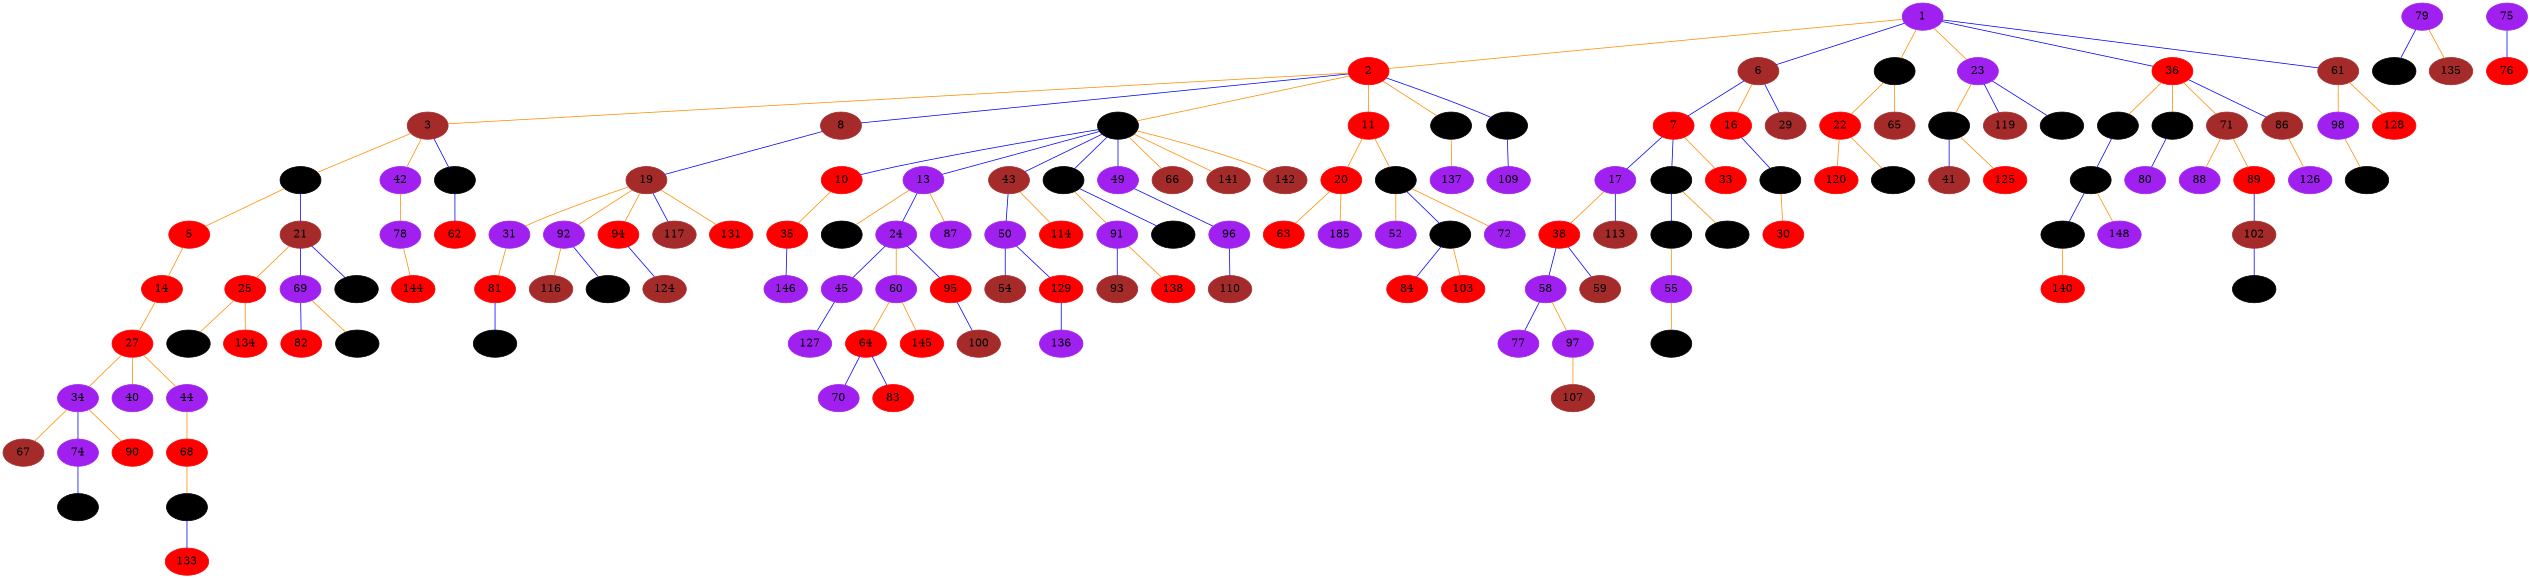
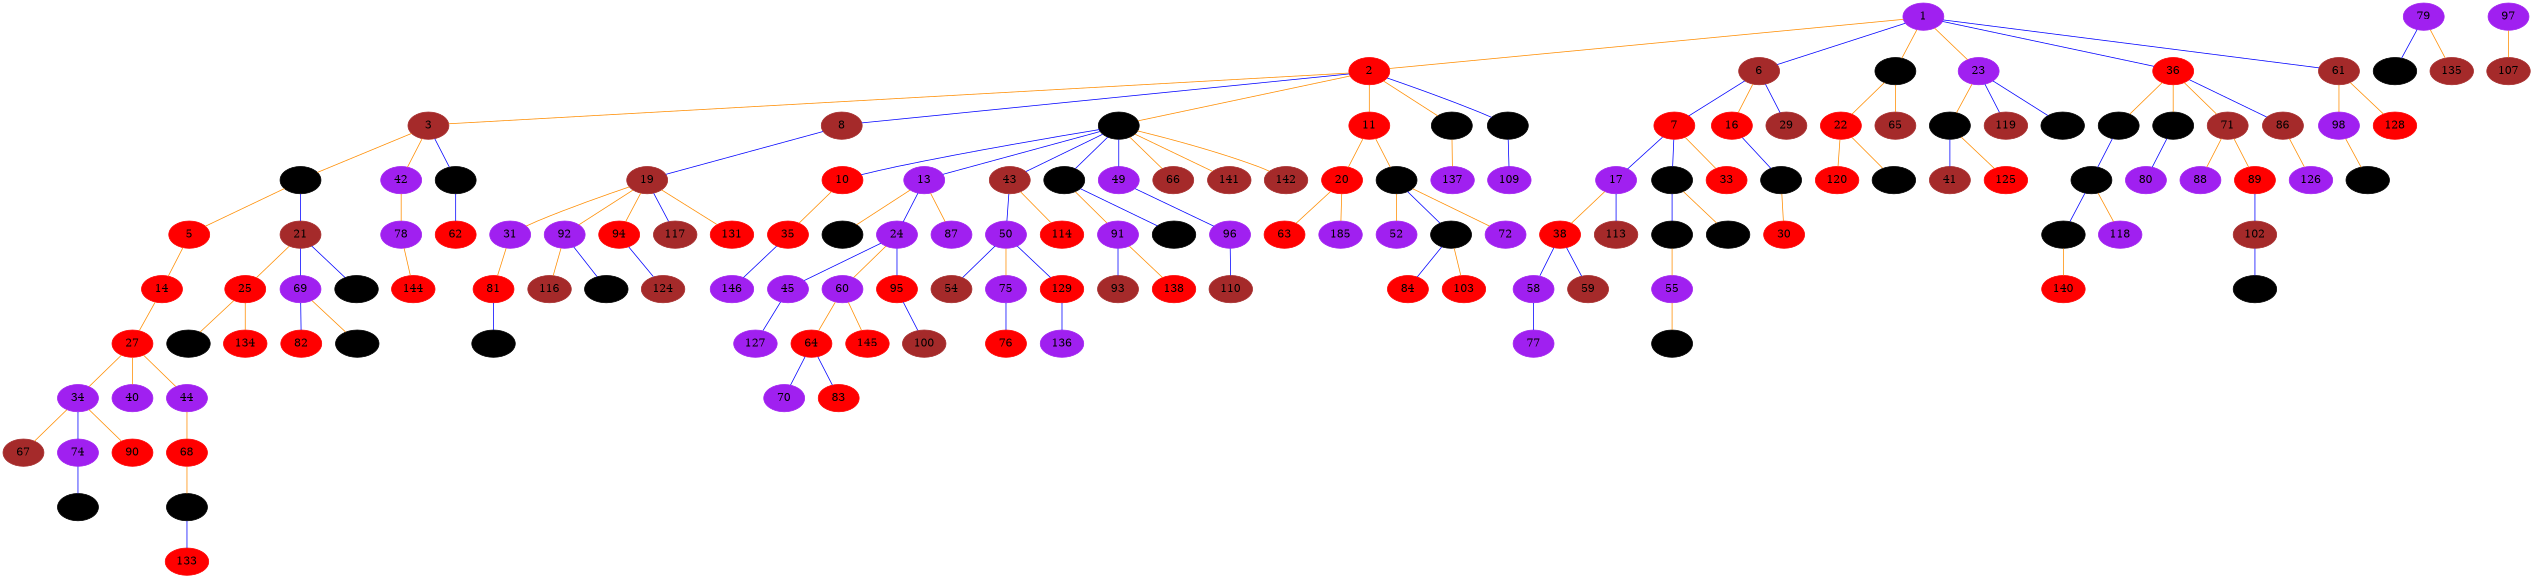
(2119, 235) -> (2120, 235)
none -> (1006, 262)
(1559, 316) -> none
